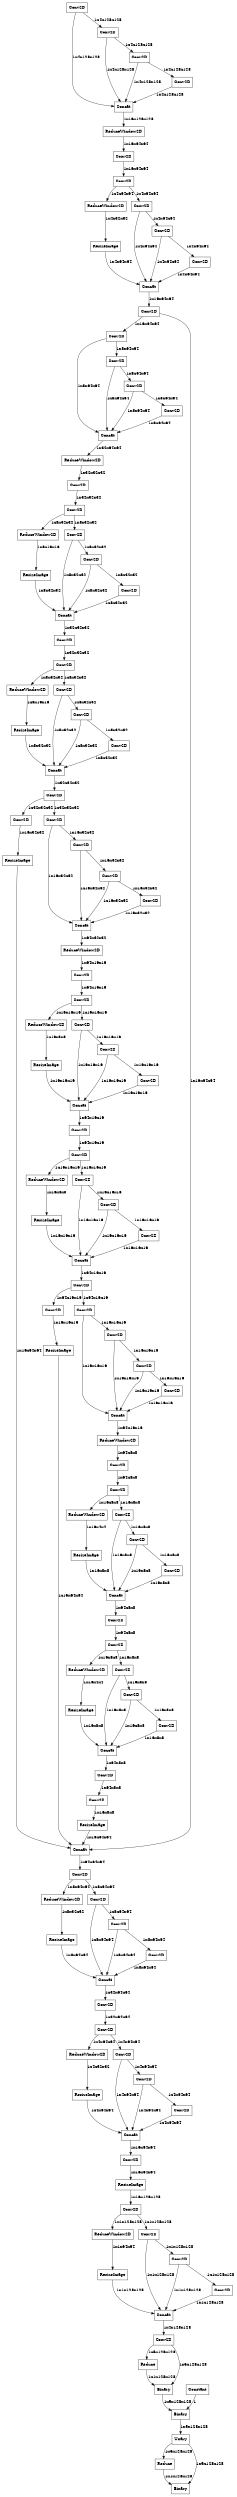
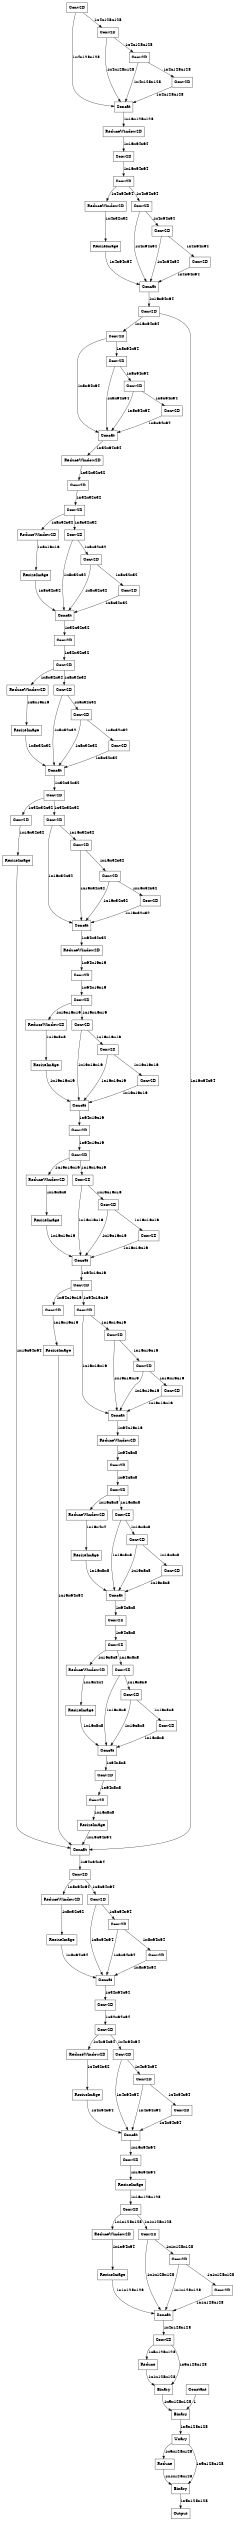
none -> (181, 2514)
